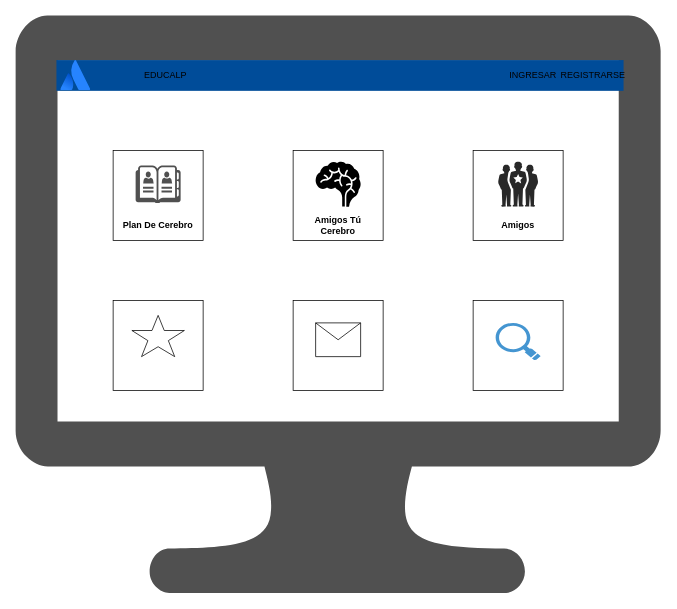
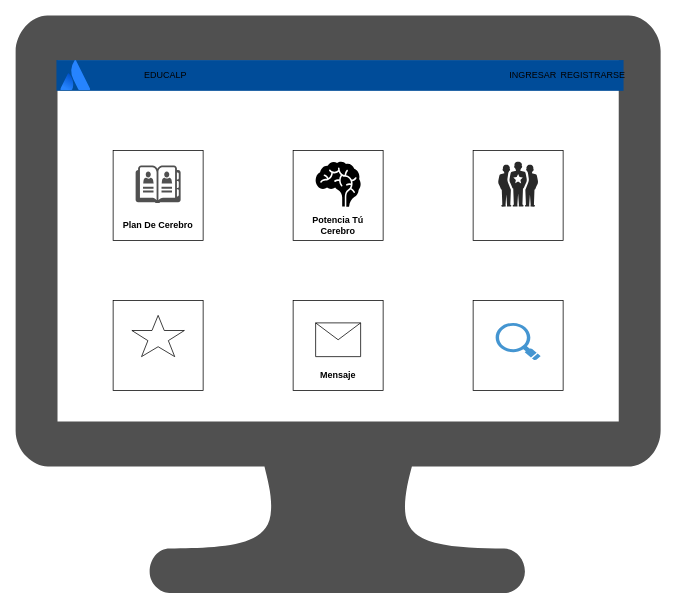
(338, 225) -> (338, 225)
(518, 225) -> none
none -> (338, 375)
